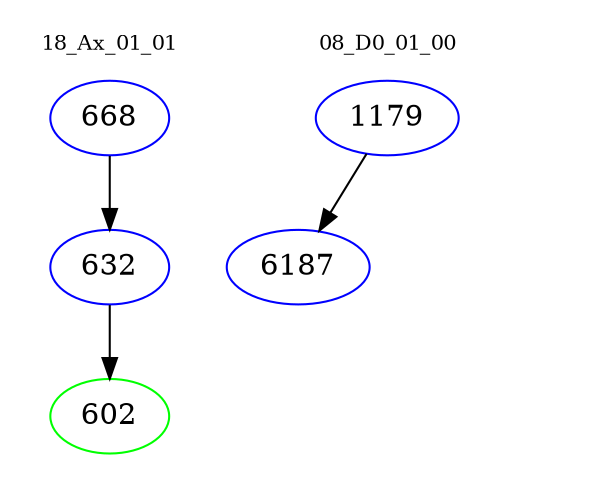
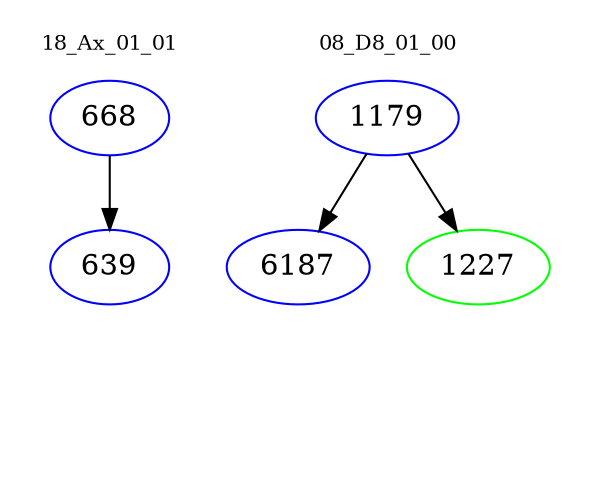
(388, 45) -> (388, 45)
(110, 267) -> (110, 267)
none -> (478, 267)
(110, 416) -> none
